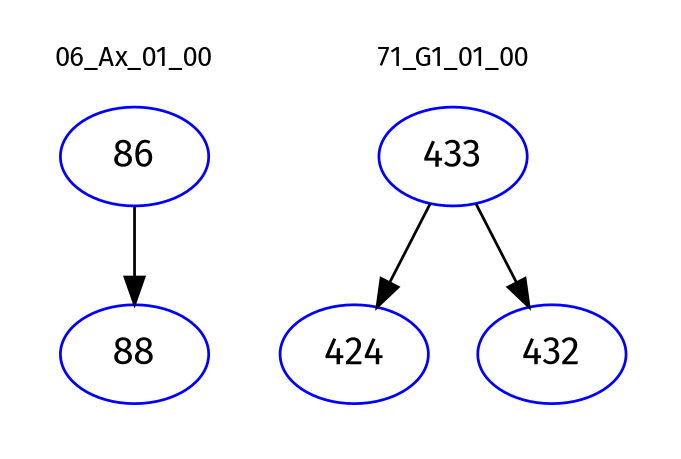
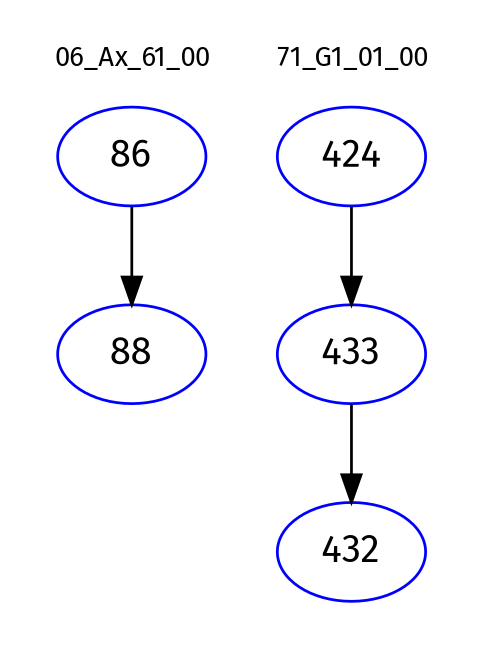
(135, 59) -> (133, 59)
(410, 243) -> (351, 242)
